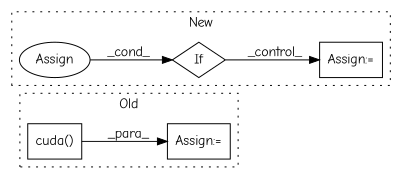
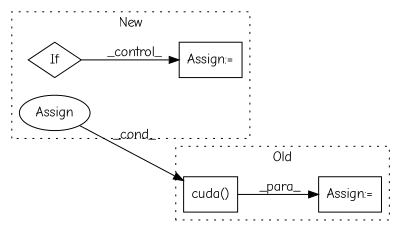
(126, 60) -> (127, 151)
